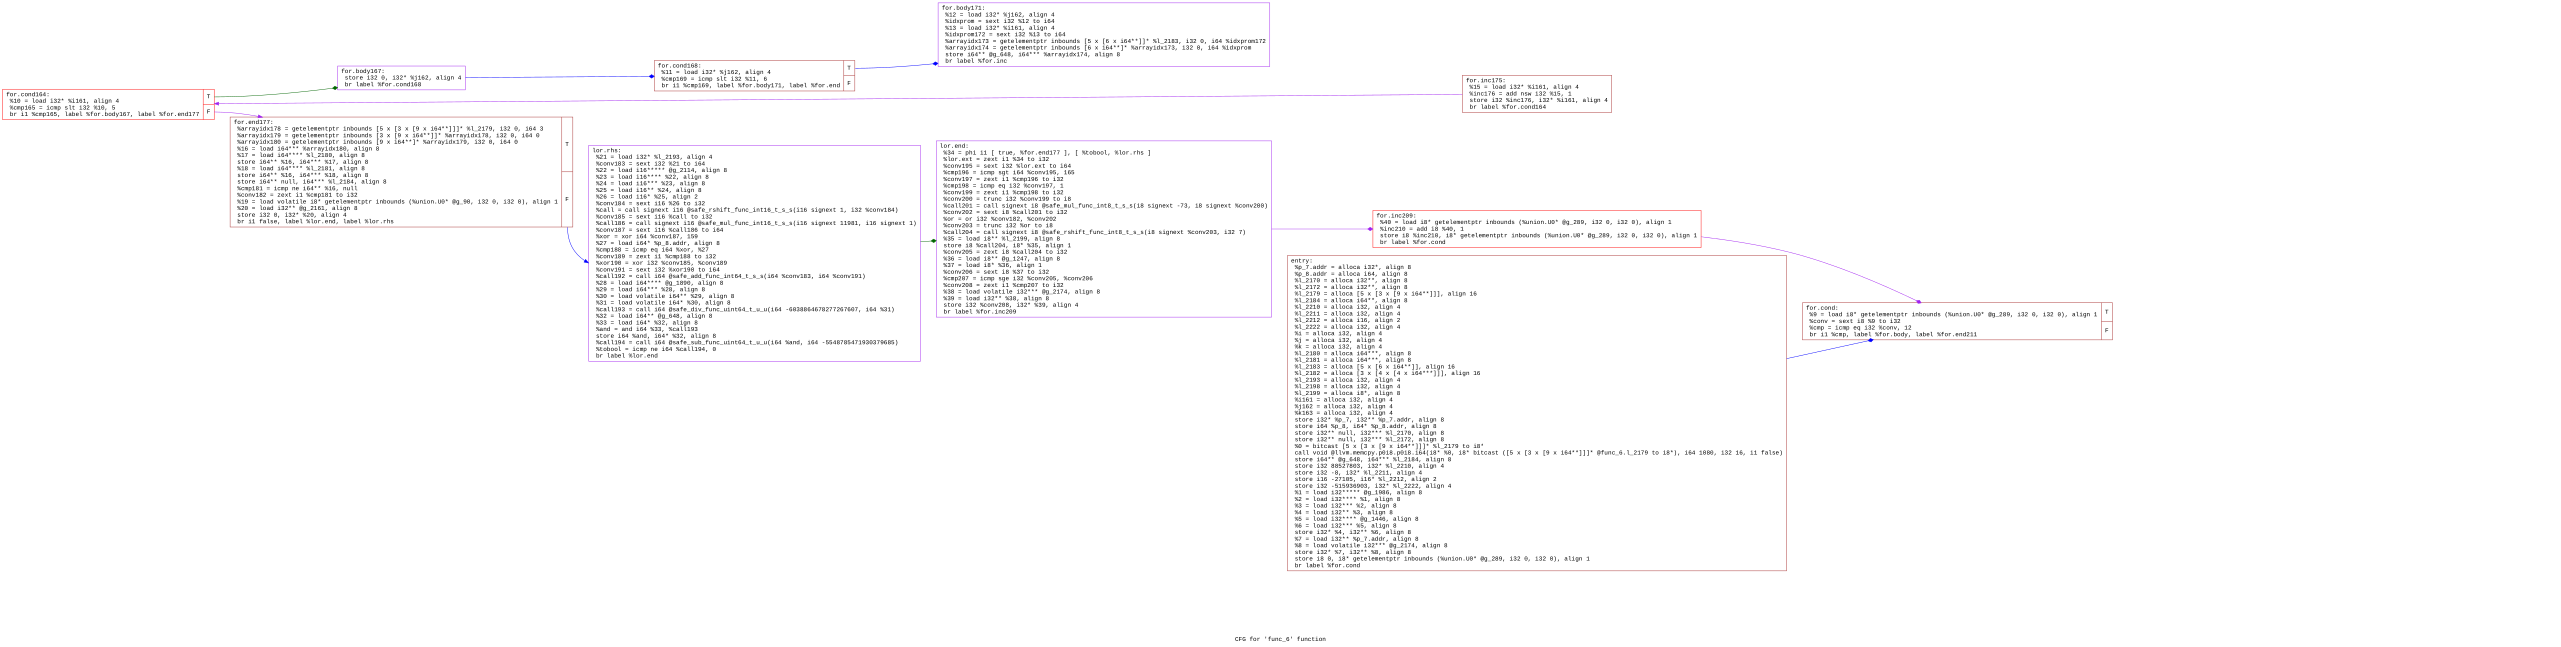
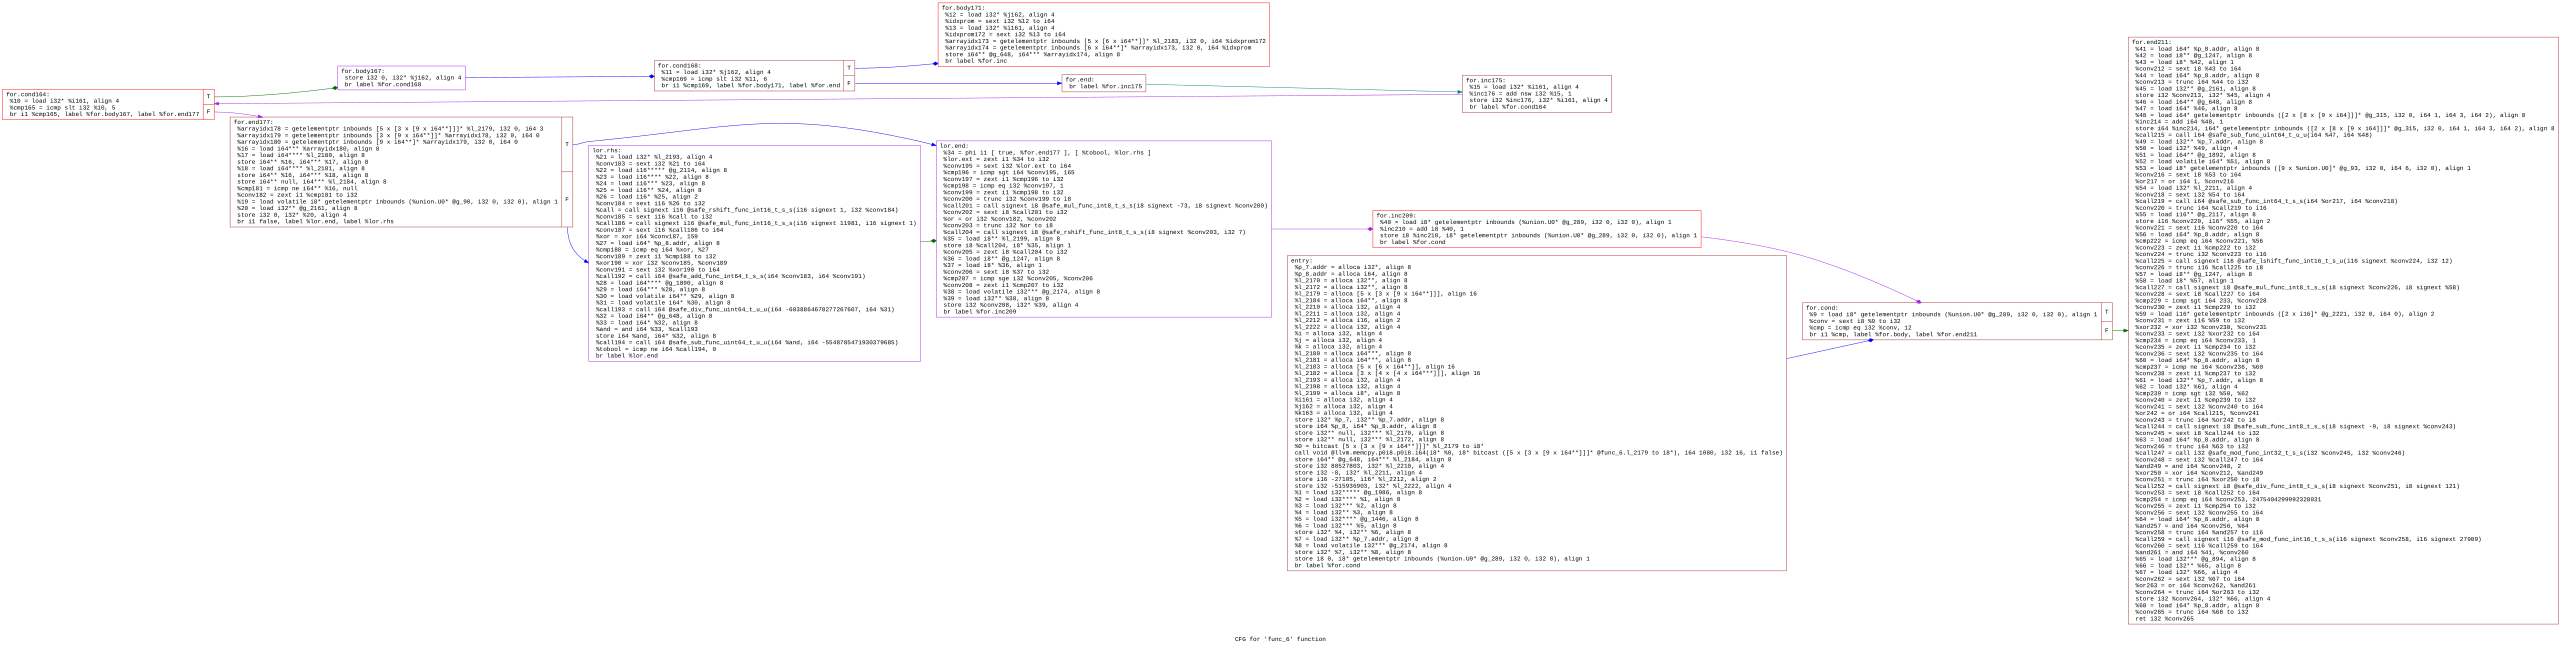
(1104, 35) -> (1104, 35)
none -> (1104, 83)
none -> (753, 124)
none -> (2343, 331)
